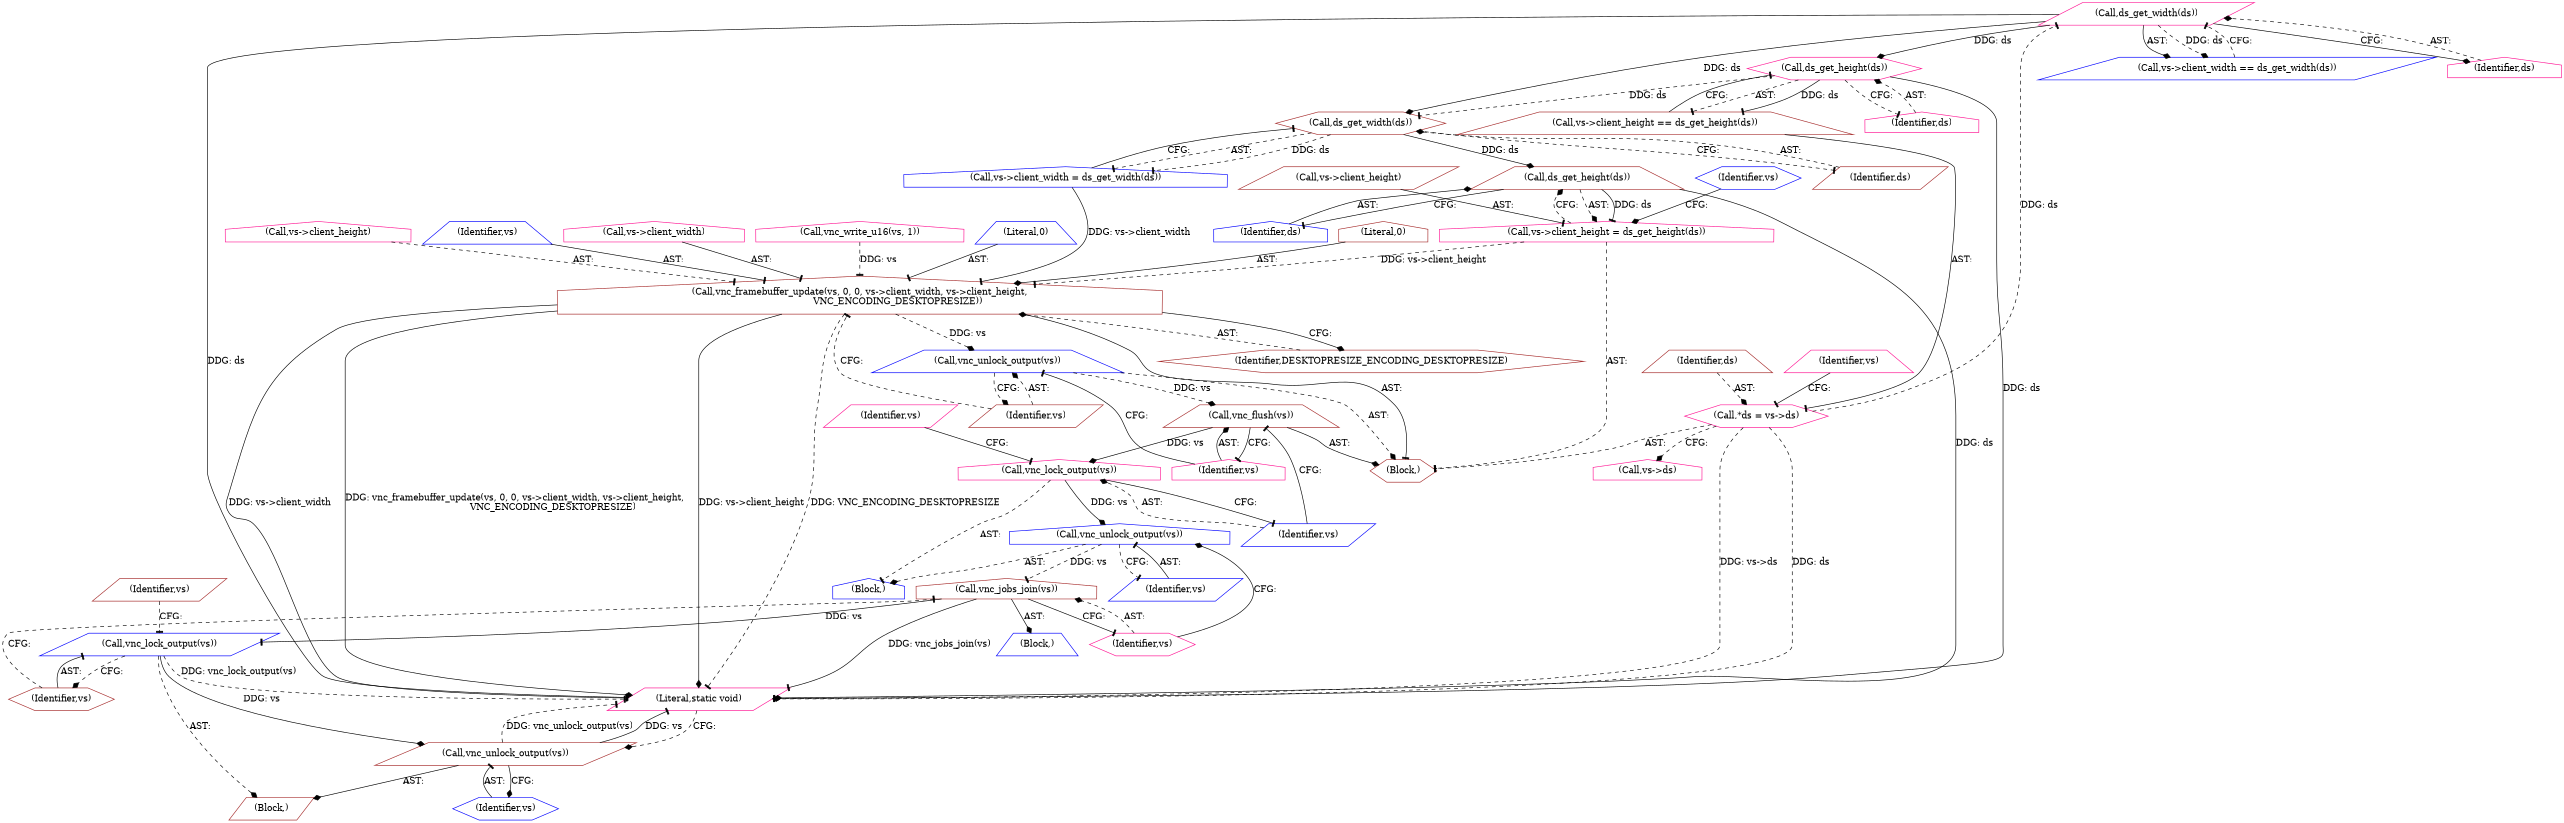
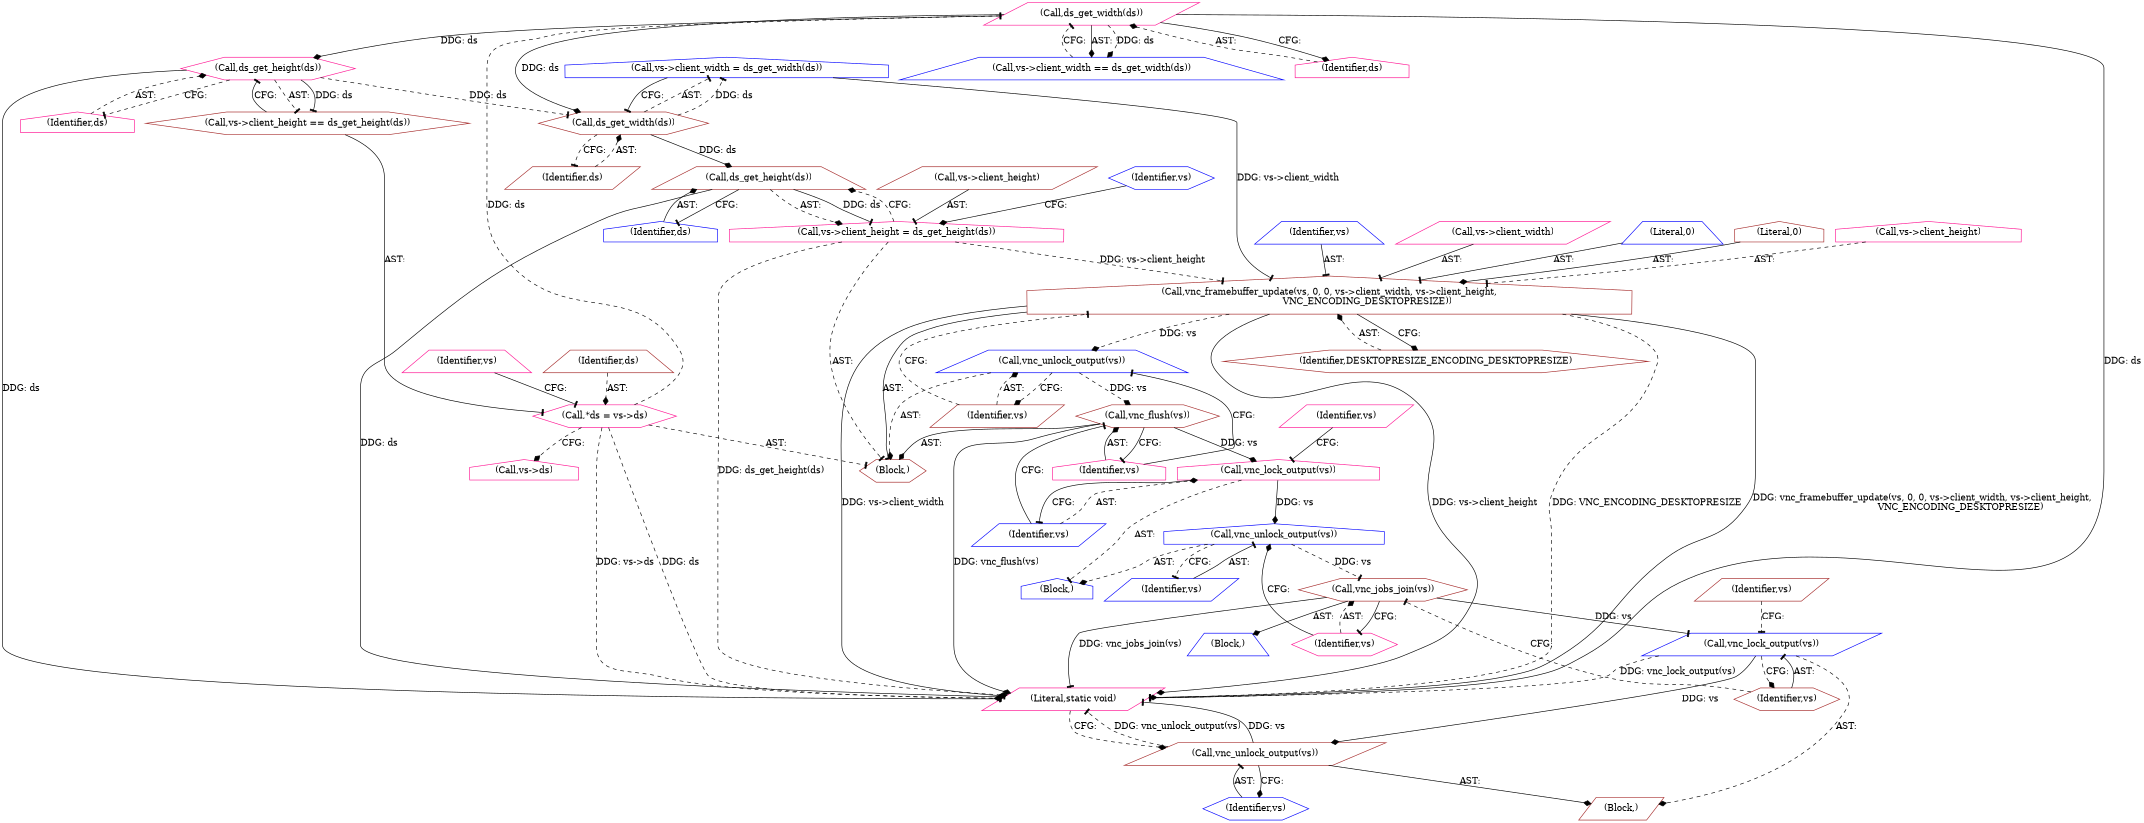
(2237, 69) -> (1092, 69)
(1655, 123) -> (308, 123)
(654, 233) -> (1503, 233)
(860, 233) -> none
(1251, 416) -> (1148, 416)
none -> (954, 512)
none -> (718, 546)
(1006, 590) -> (1383, 590)
